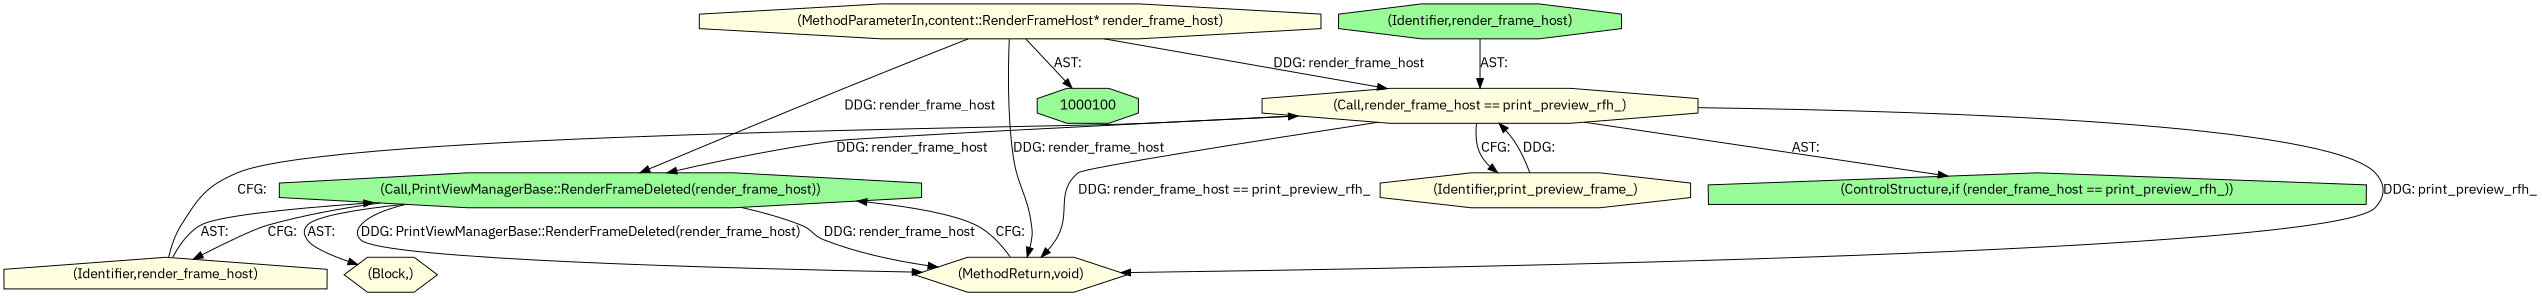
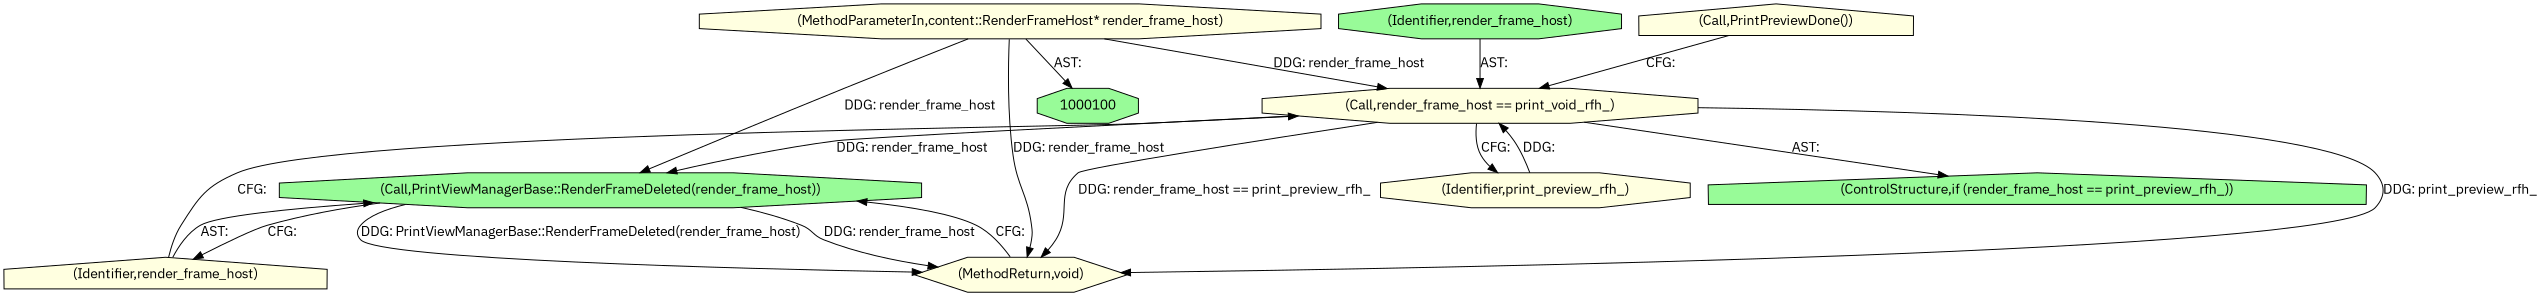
none -> (1776, 21)
(1480, 106) -> (1480, 106)
(1535, 190) -> (1535, 190)
(391, 275) -> none
